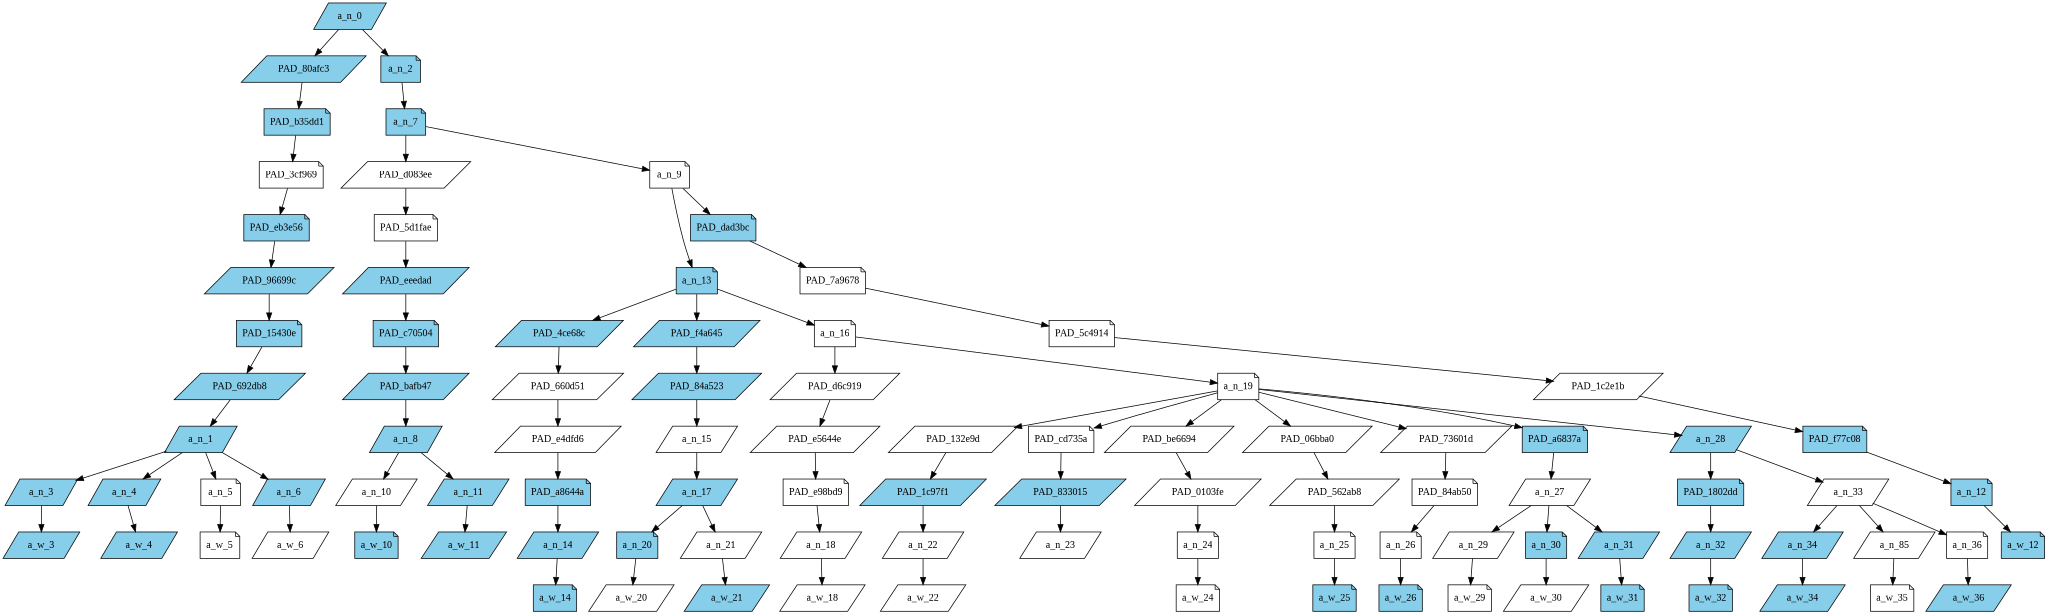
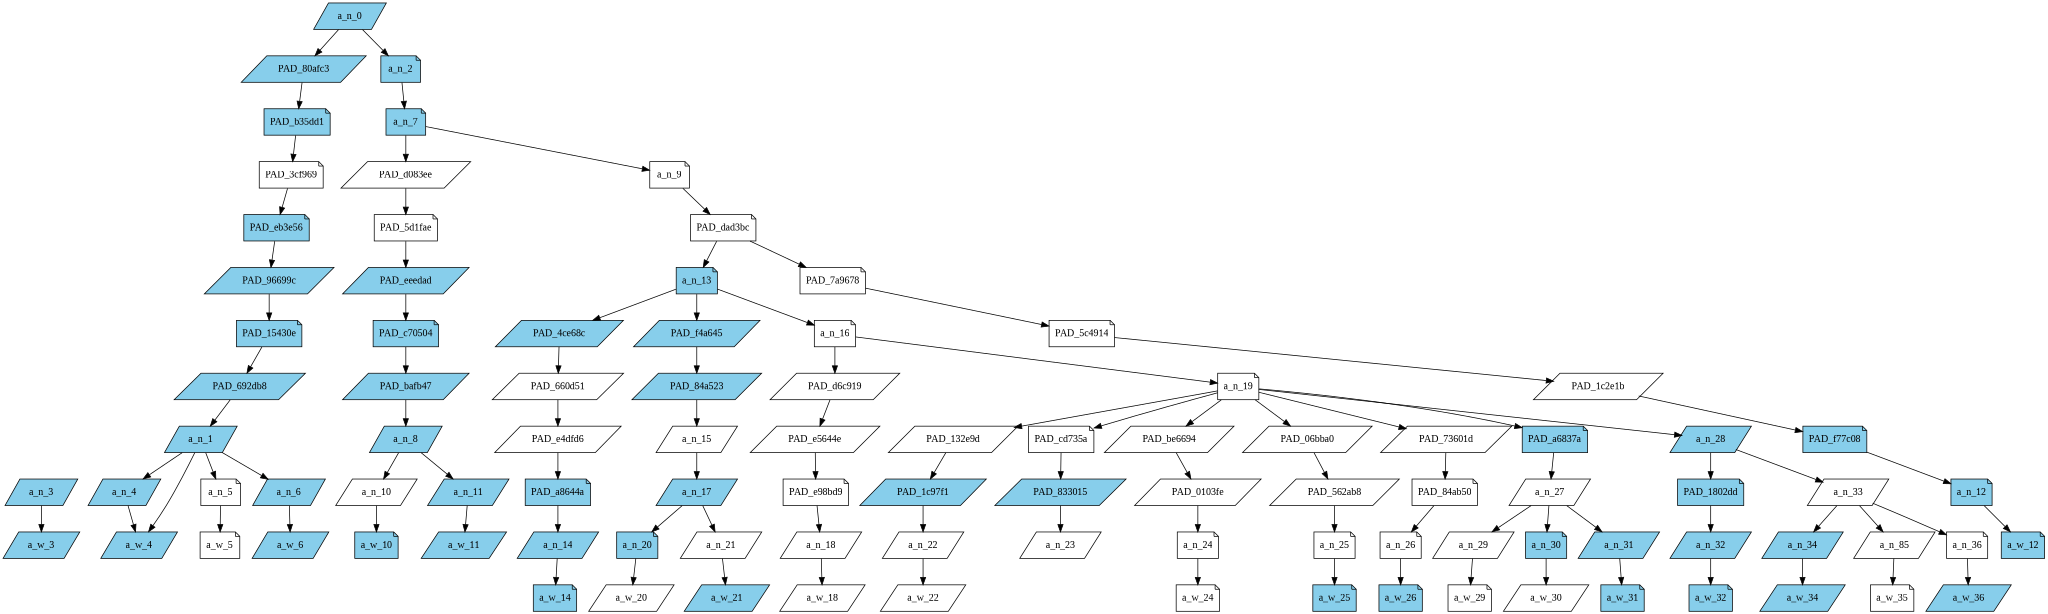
(679, 225) -> (712, 251)
(723, 228) -> (723, 228)
(125, 465) -> (175, 490)
(290, 545) -> (290, 545)
